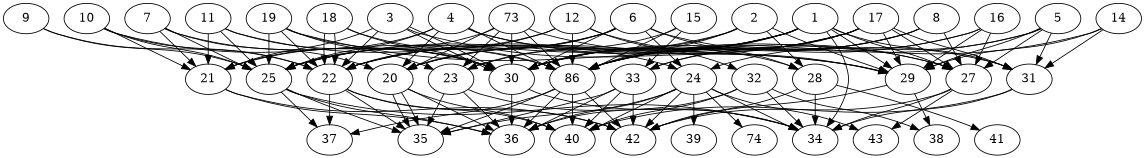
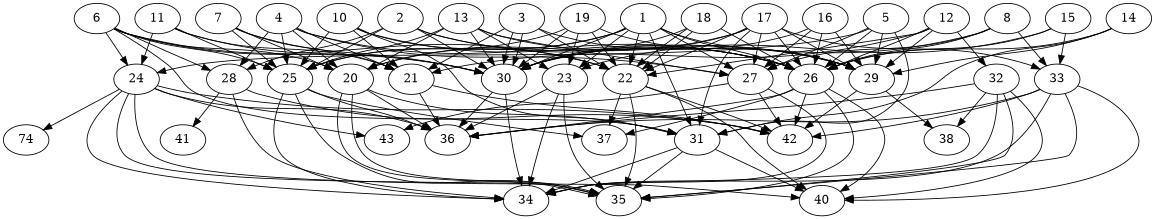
(26, 19) -> none
(512, 19) -> (461, 19)
(848, 75) -> (818, 181)
(572, 79) -> (811, 79)
none -> (459, 82)
(477, 109) -> (517, 114)
(694, 140) -> none
none -> (661, 168)
none -> (860, 178)
